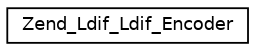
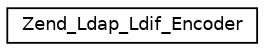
(128, 26) -> (132, 26)
